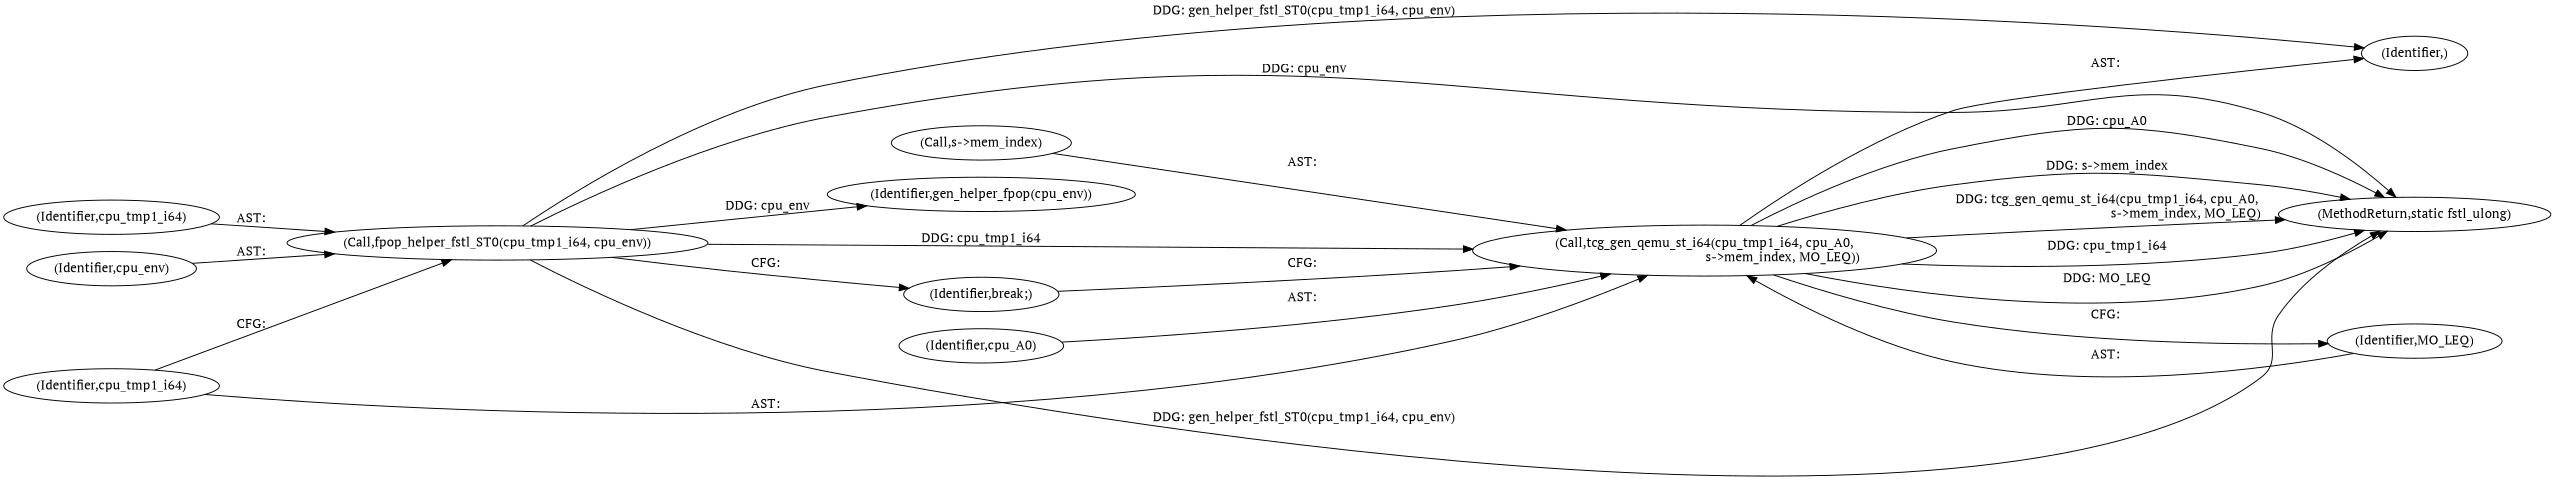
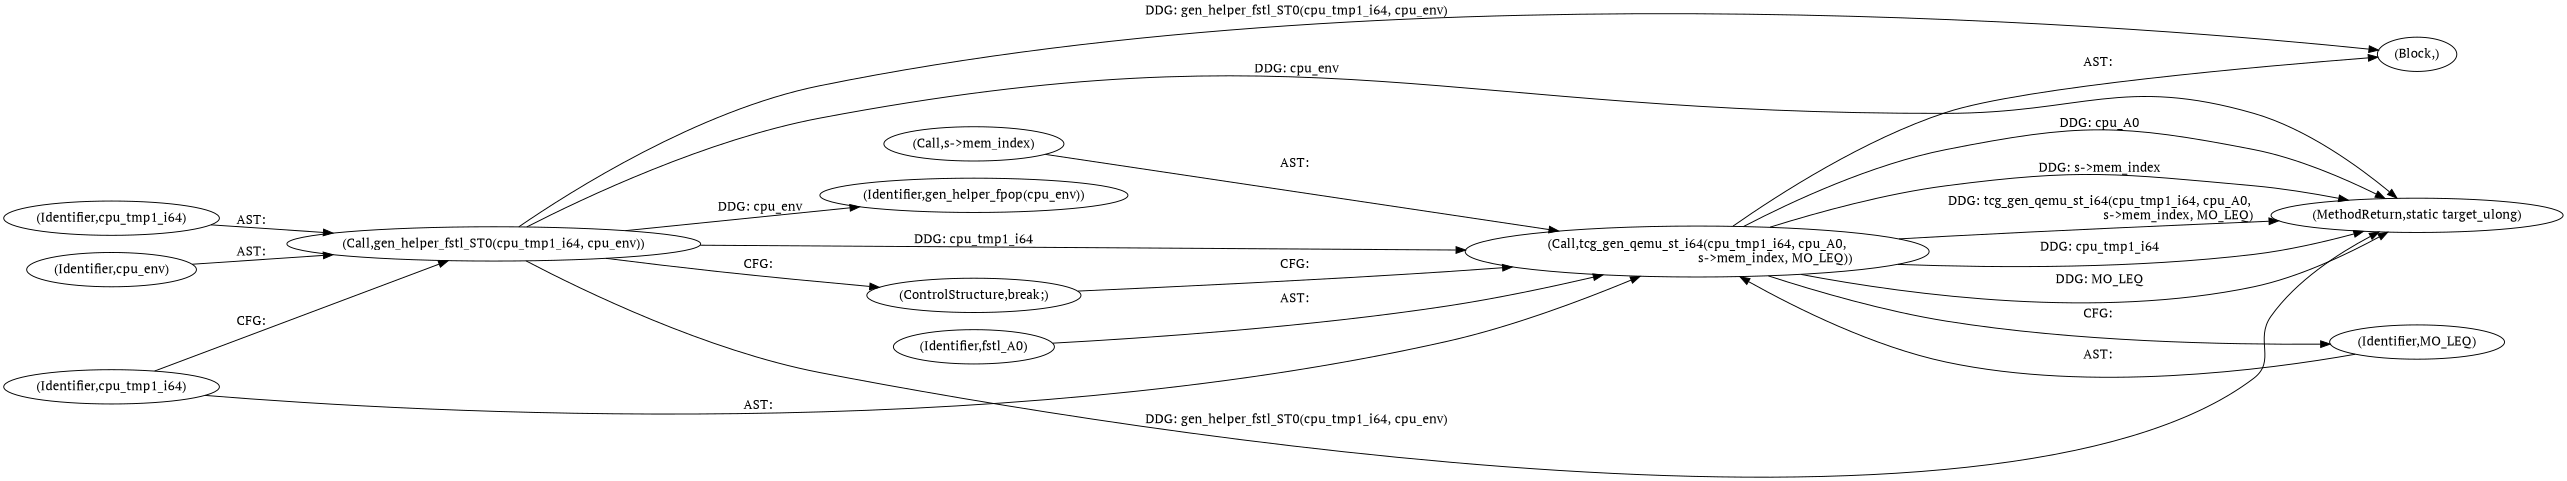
(2415, 53) -> (2417, 54)
(2415, 214) -> (2417, 215)
(498, 243) -> (494, 244)
(981, 294) -> (974, 295)
(981, 346) -> (974, 347)
